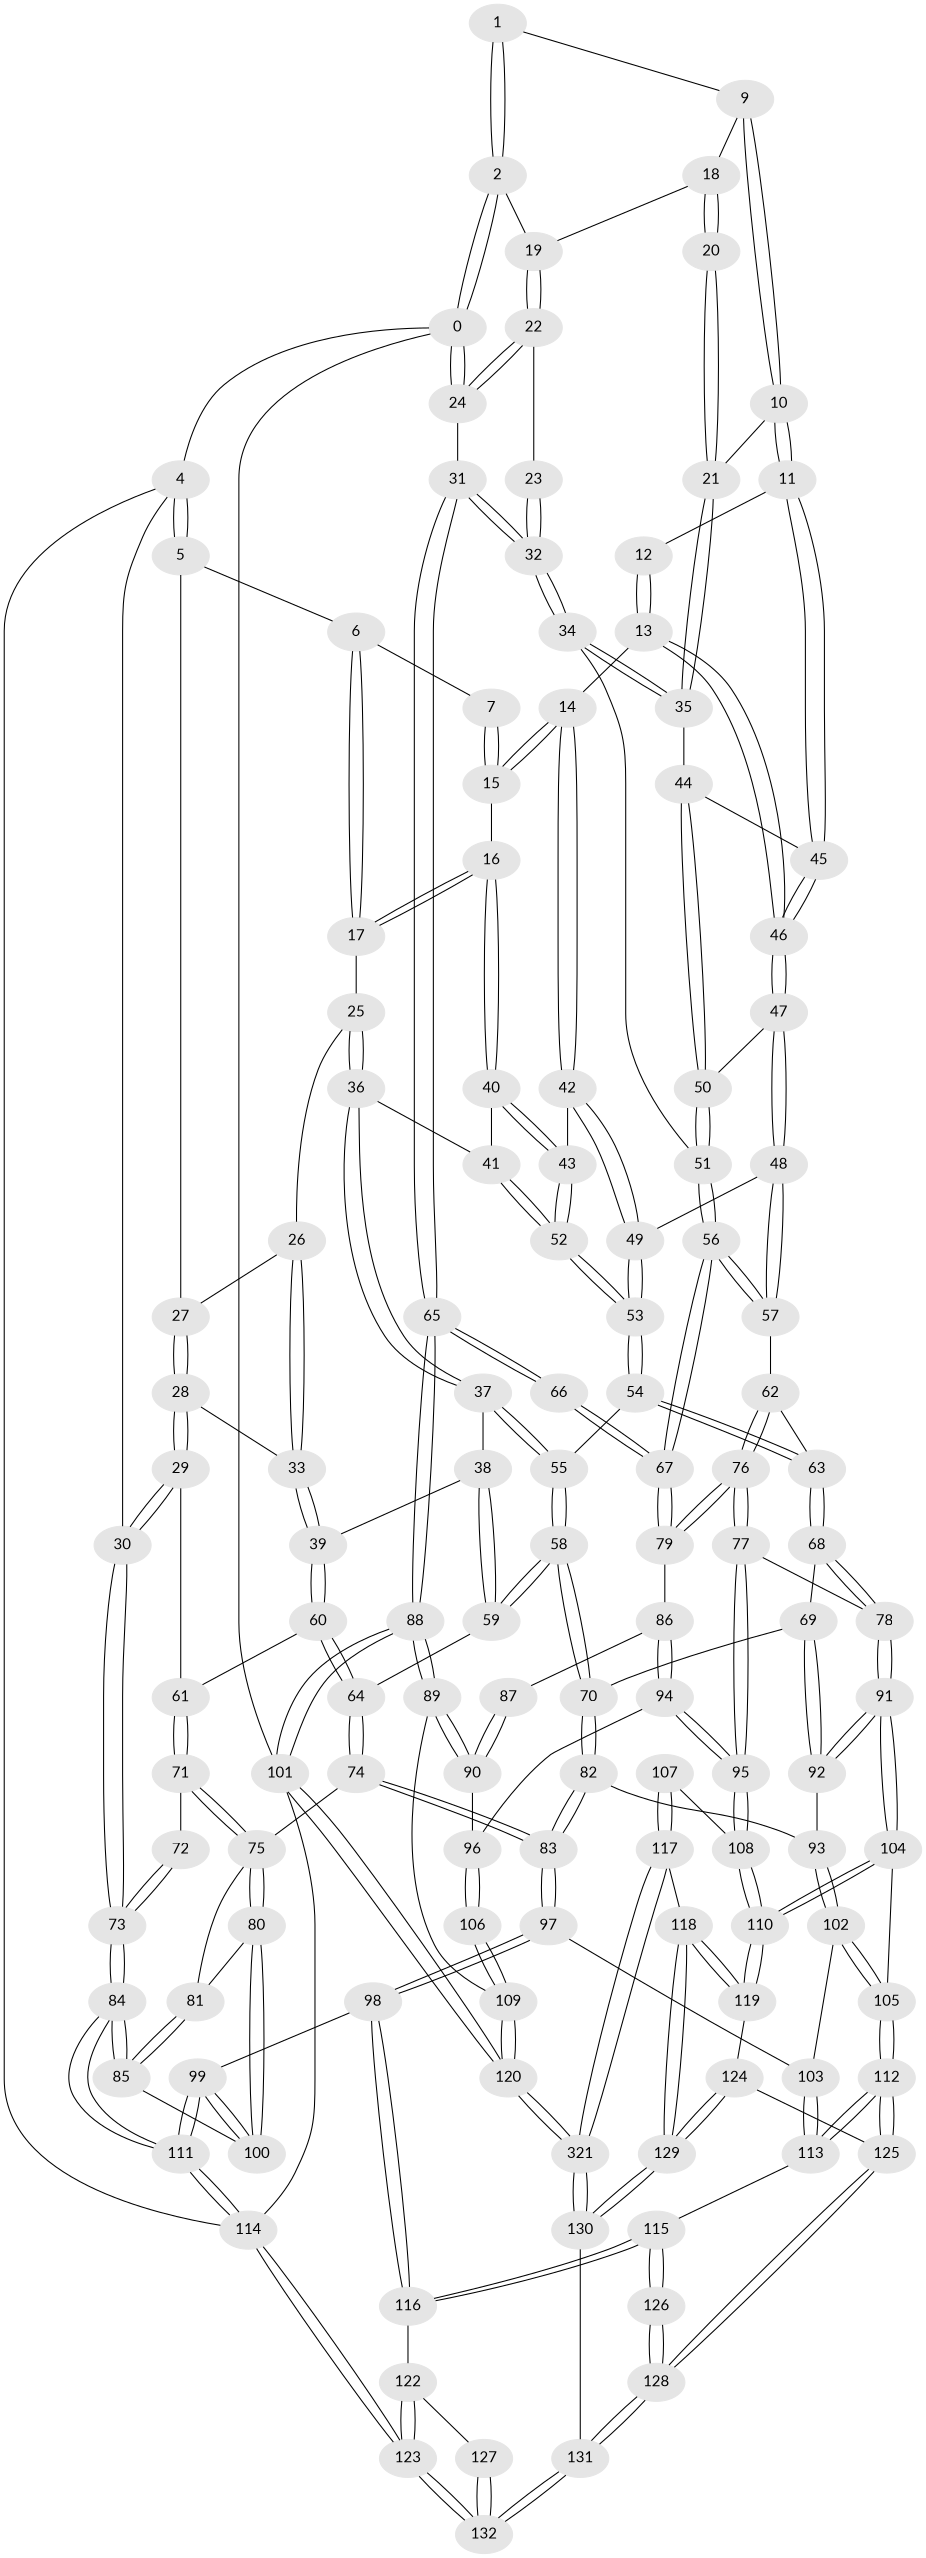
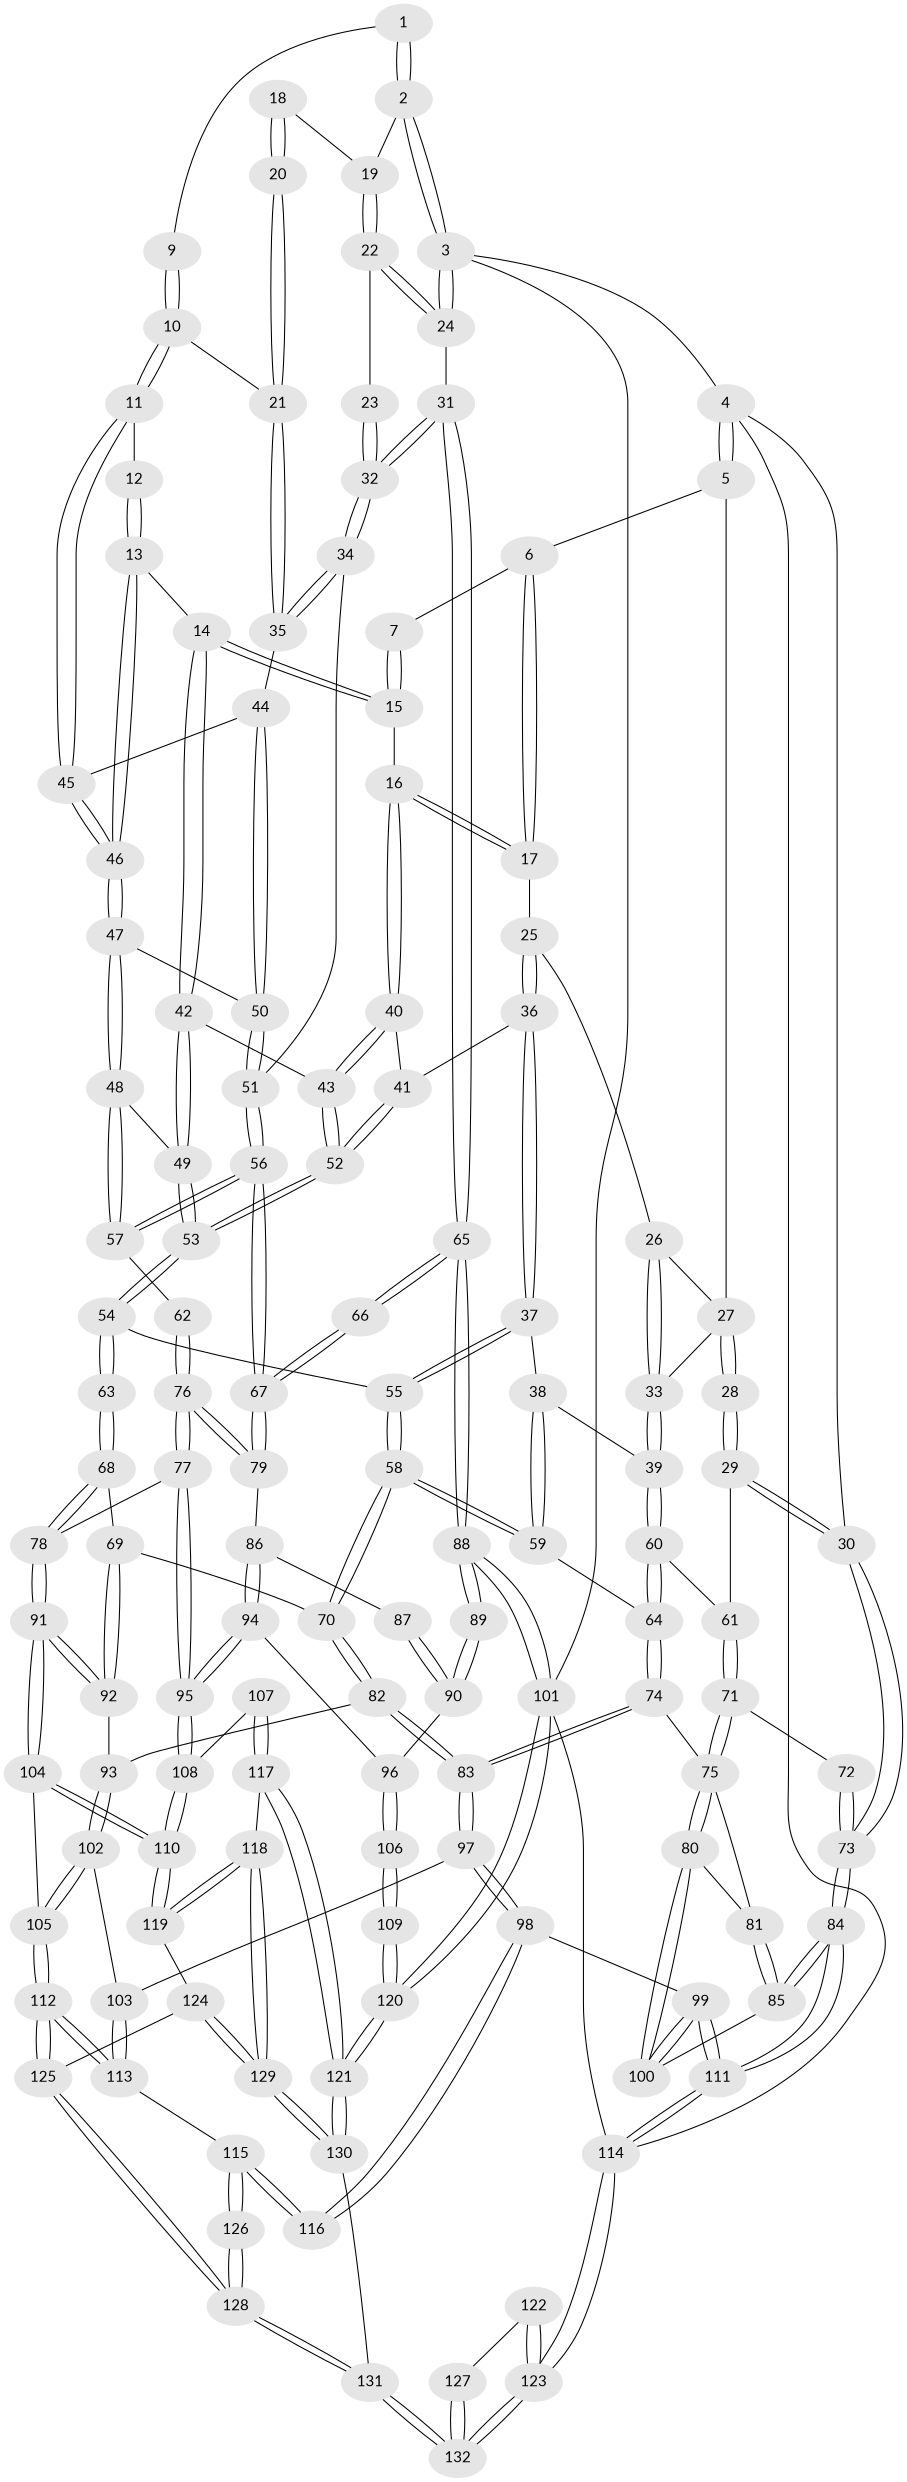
(728, 137) -> none
(458, 328) -> (446, 252)
(231, 1426) -> (690, 1355)
(794, 1431) -> none
(414, 1866) -> none
(580, 2154) -> (339, 2078)
(408, 2344) -> none
